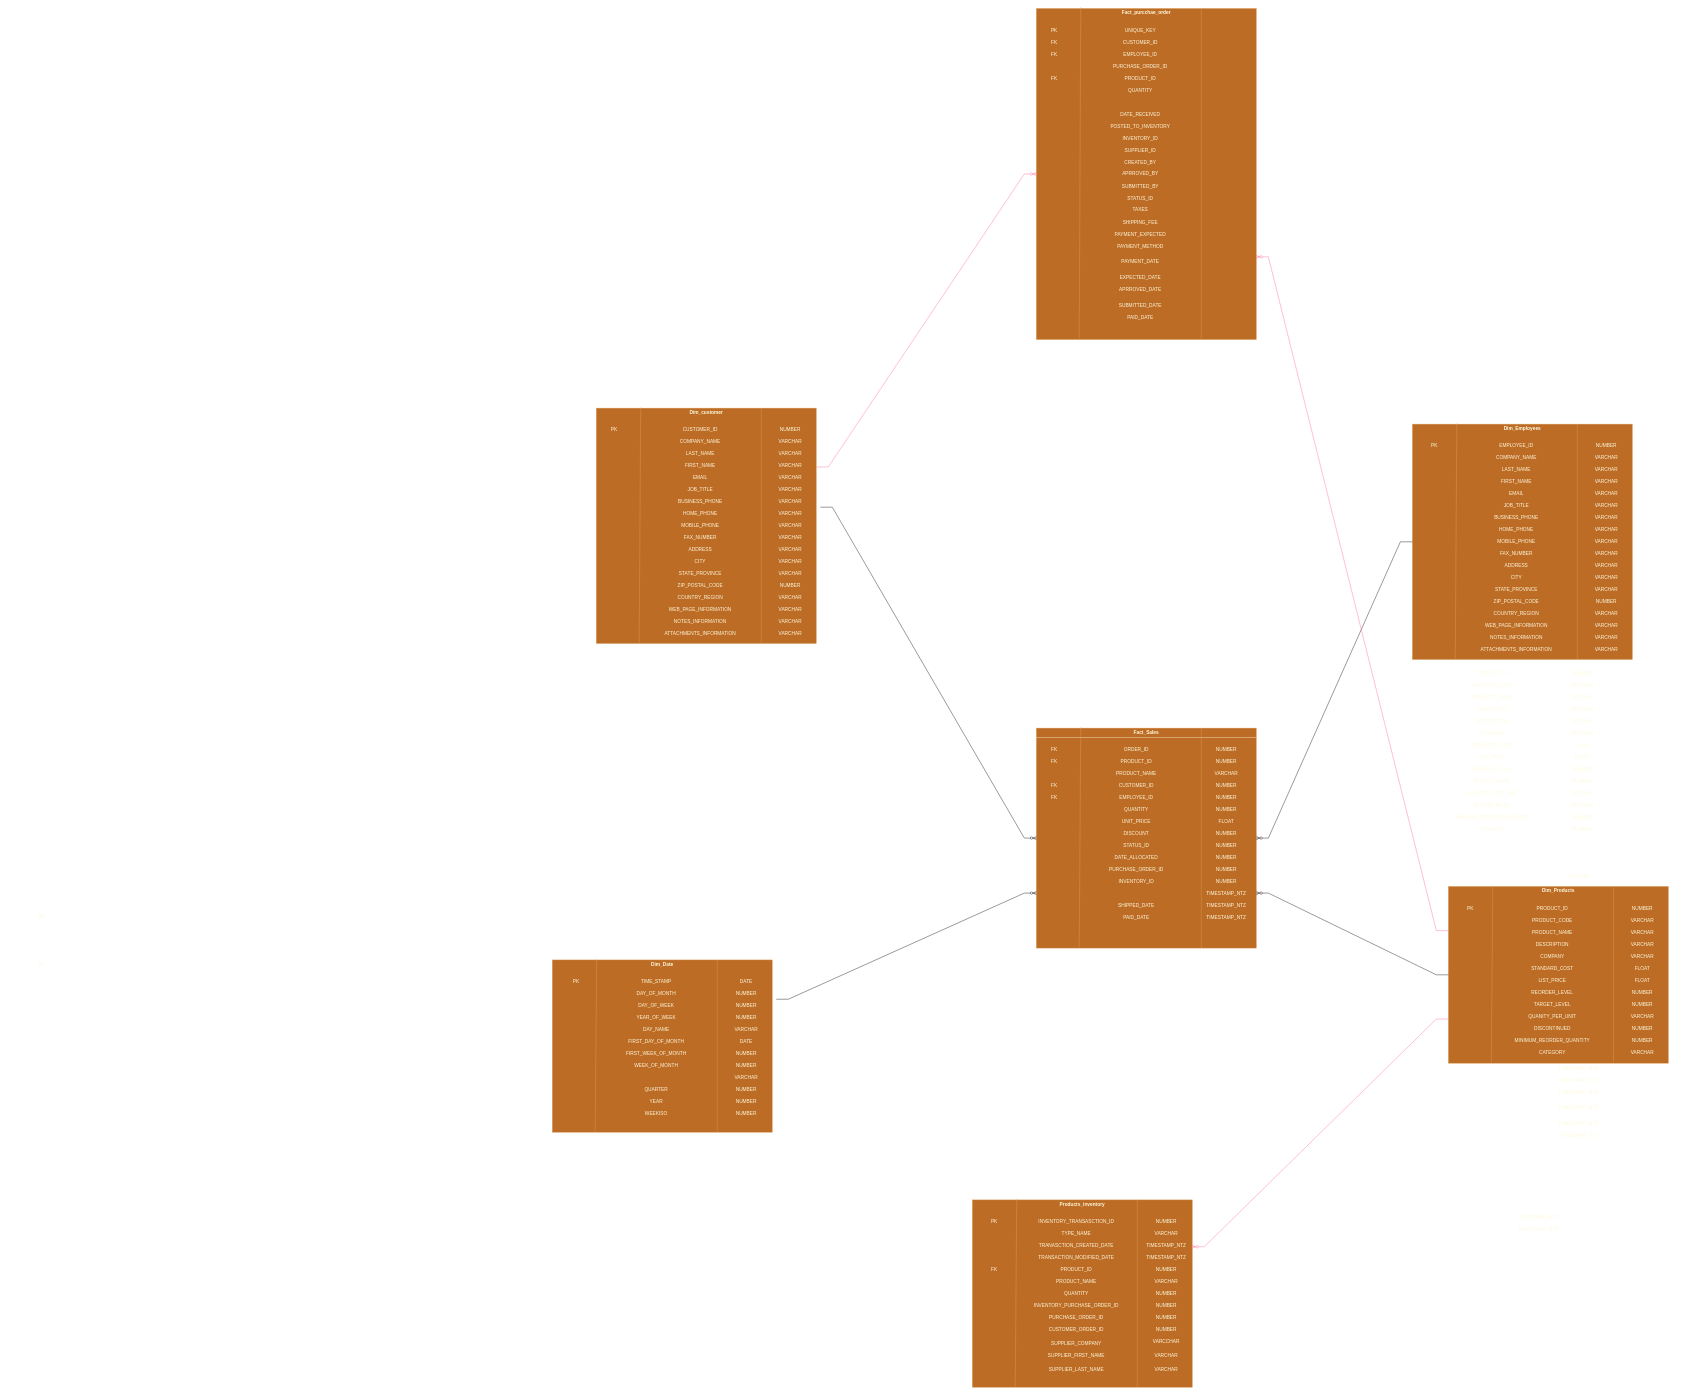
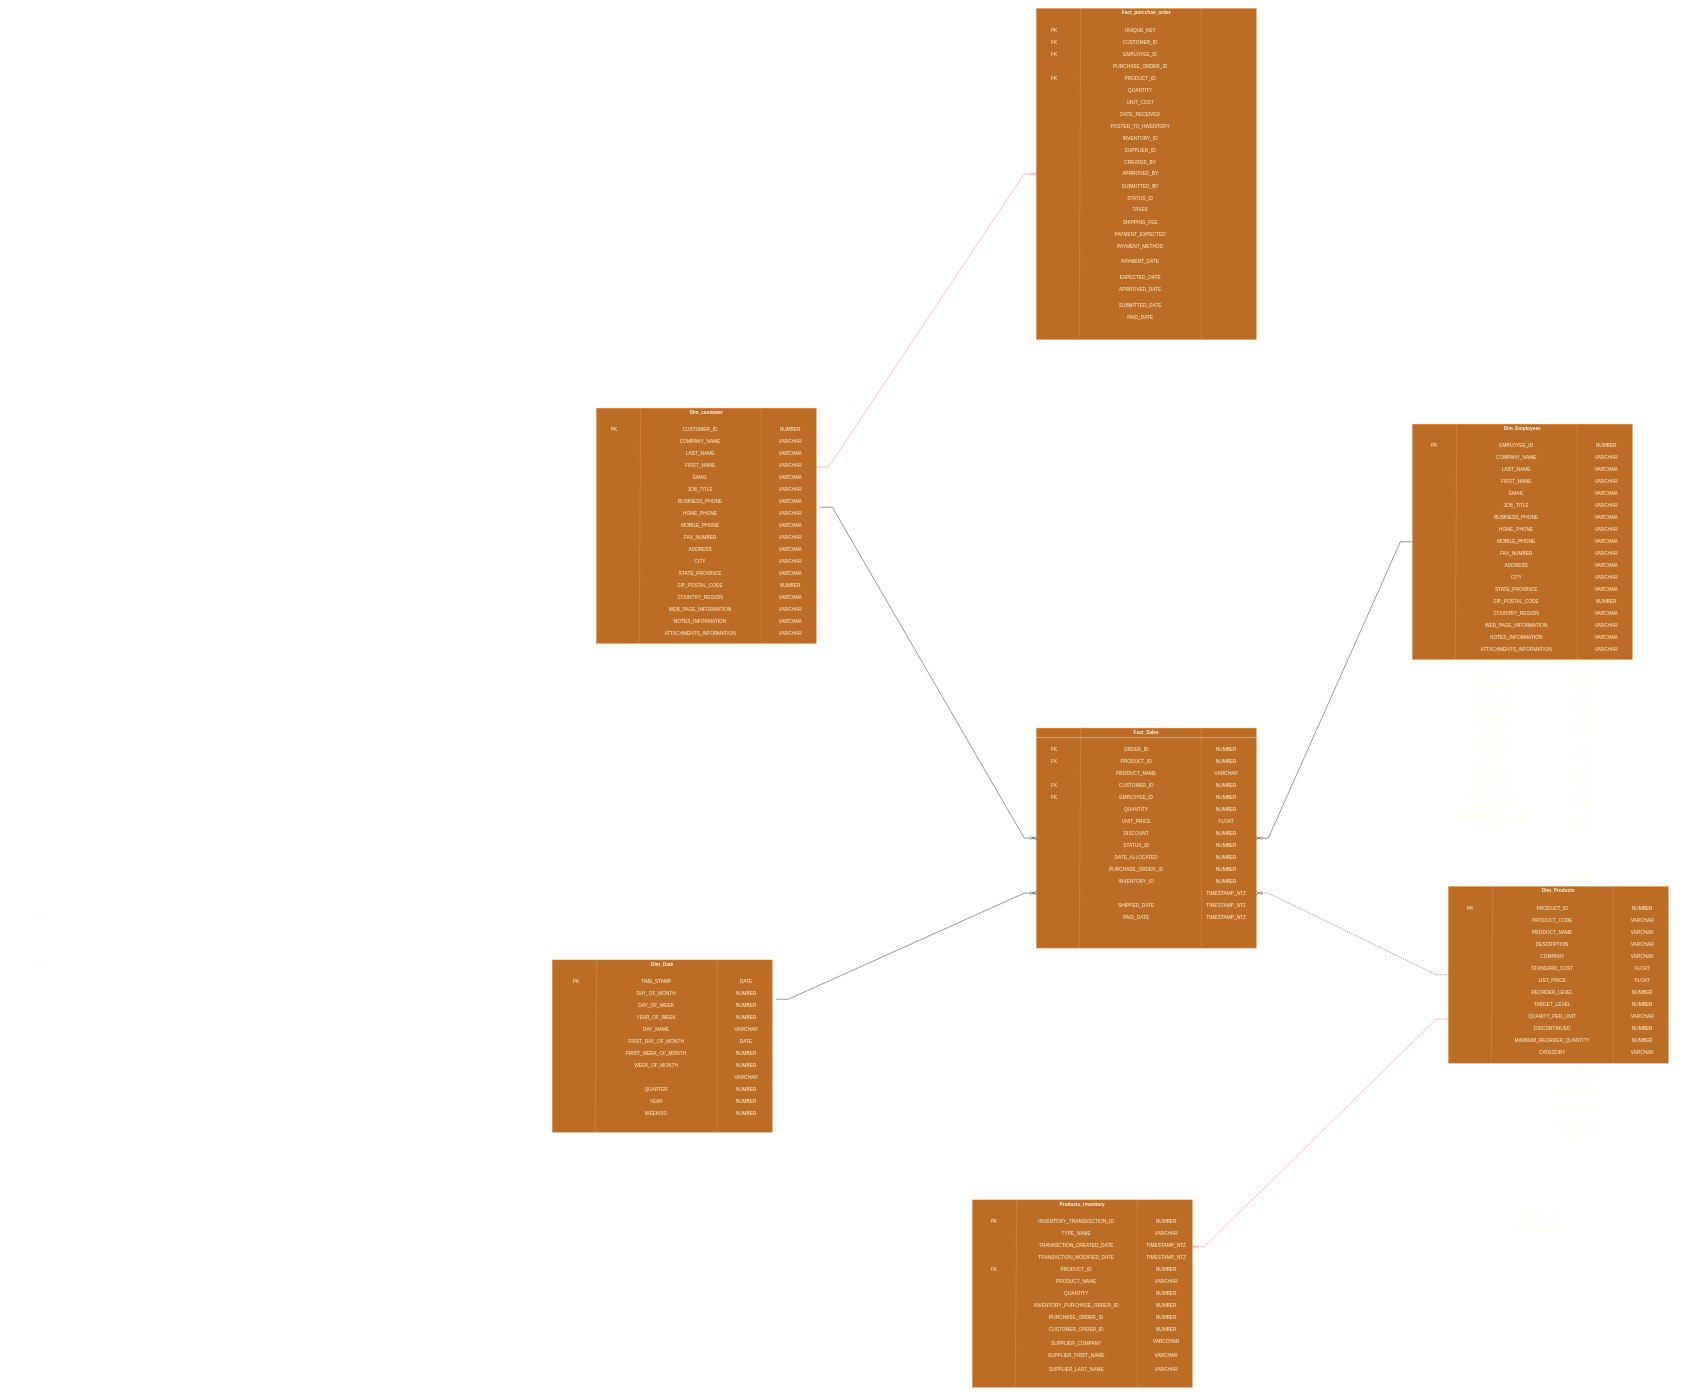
none -> (1140, 102)
(1352, 594) -> none
(1355, 935) -> (1355, 935)
